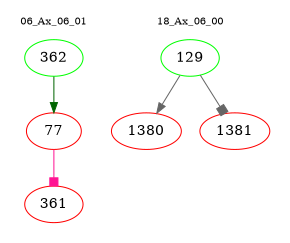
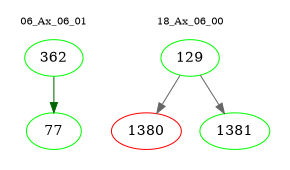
(210, 90) -> (210, 90)
(54, 131) -> (54, 131)
(235, 131) -> (235, 131)
(54, 204) -> none
